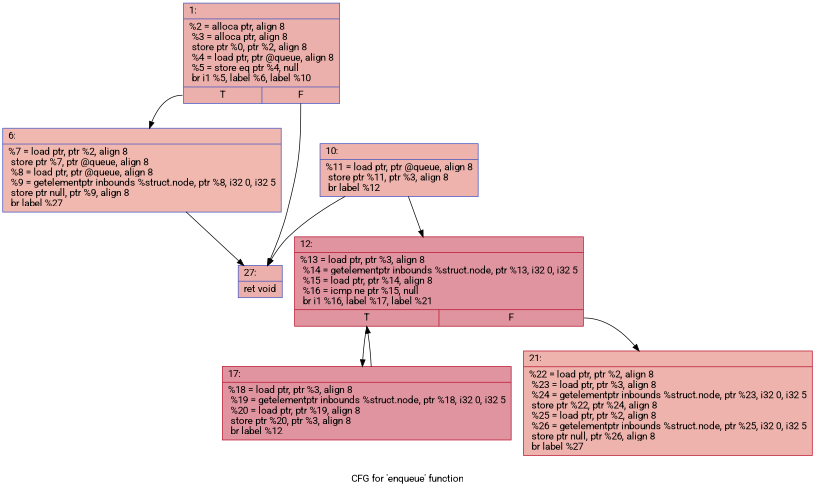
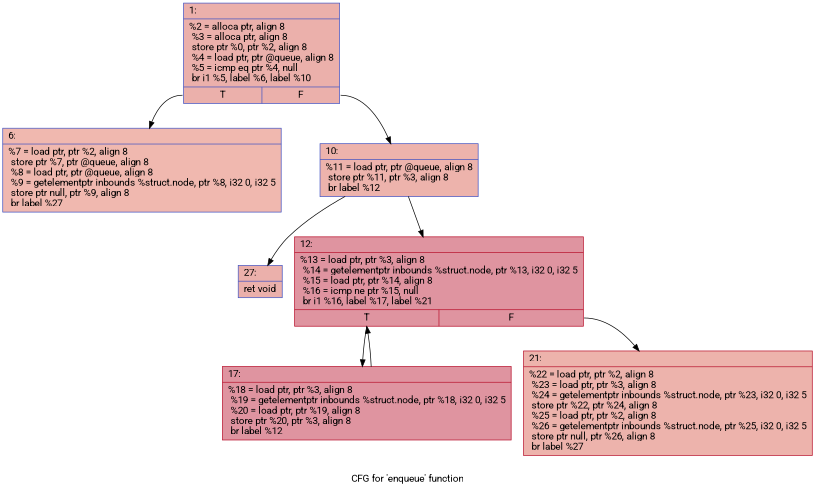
(244, 68) -> (244, 68)
(294, 183) -> (370, 109)
(212, 236) -> none
